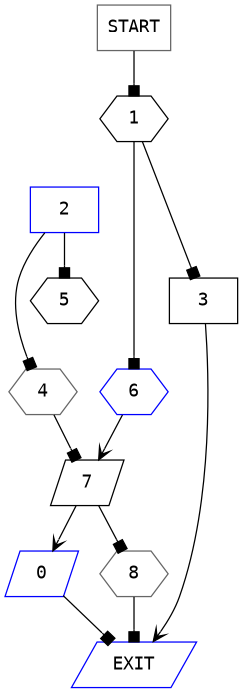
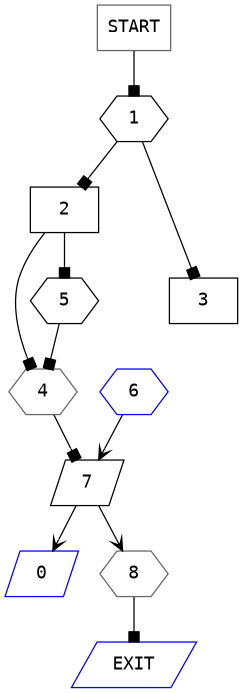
(64, 210) -> (64, 210)
(134, 249) -> (103, 159)
none -> (55, 340)
(204, 481) -> none
(108, 523) -> (108, 523)
(83, 614) -> none
